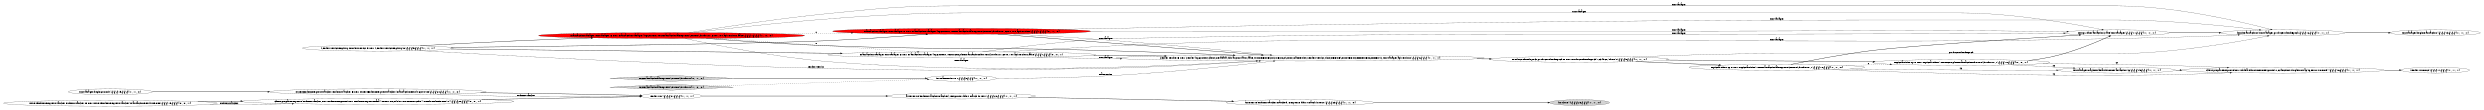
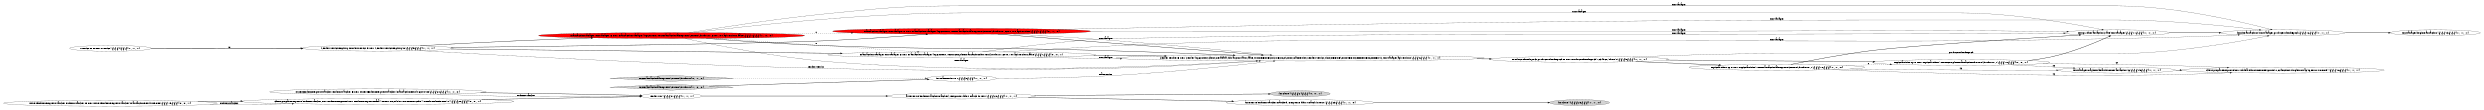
none -> (110, 48)
(2435, 70) -> none
(829, 78) -> (829, 78)
(818, 83) -> (818, 83)
(110, 92) -> none
none -> (1300, 94)
